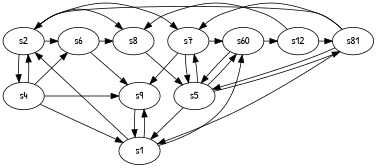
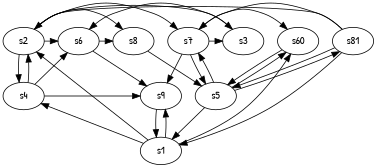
none -> (243, 41)
(298, 41) -> none
(78, 122) -> (96, 125)
